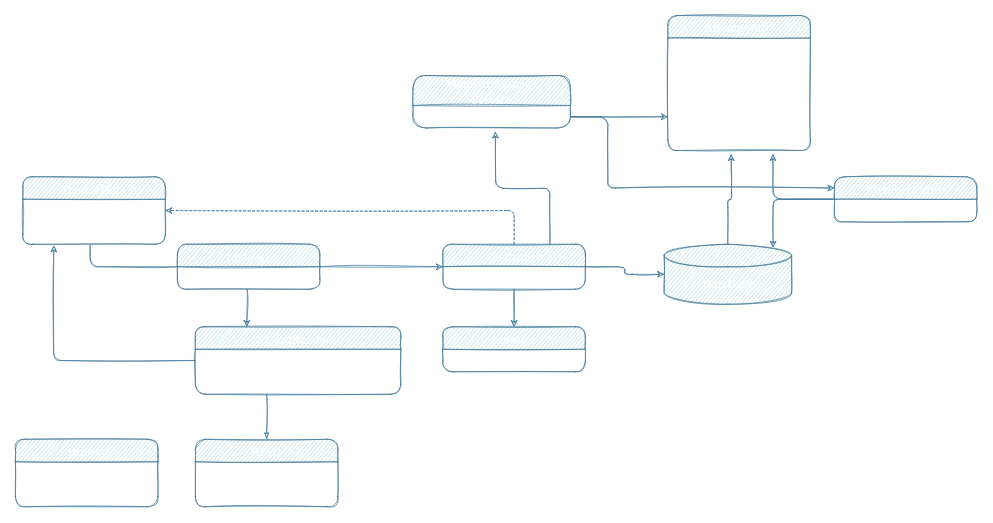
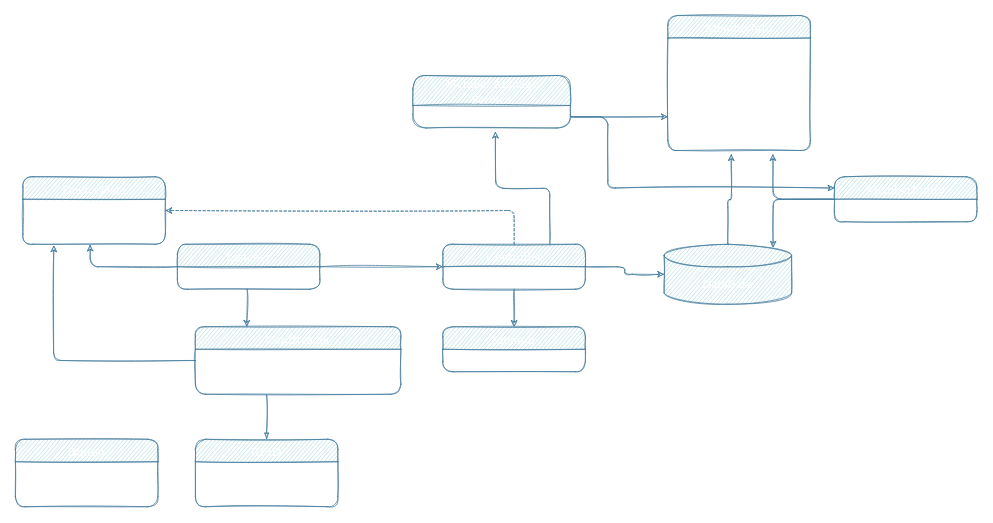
(90, 249) -> (90, 250)
